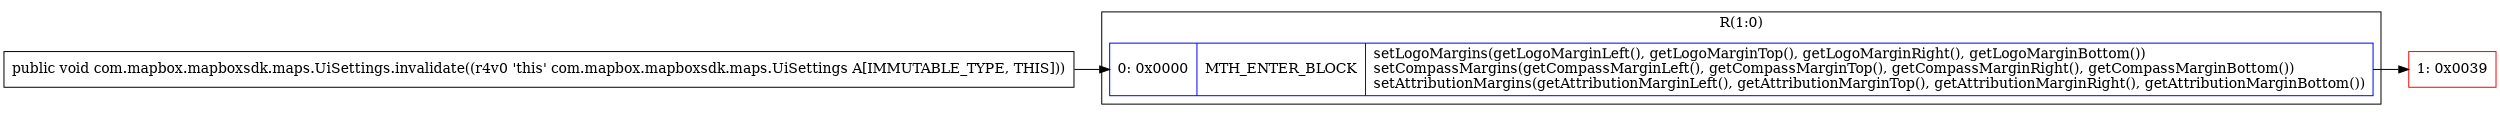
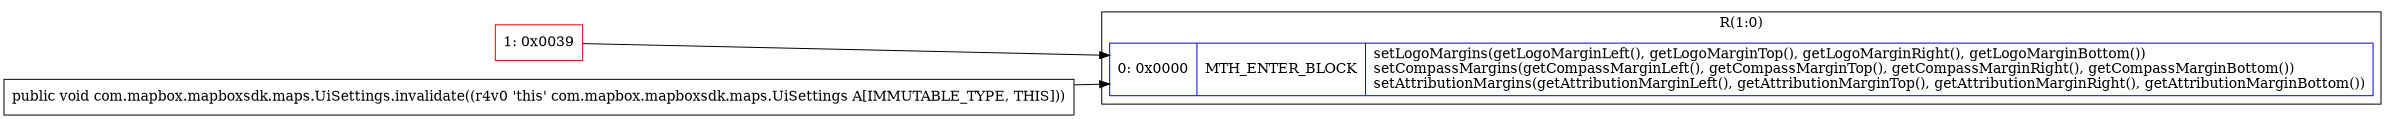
(2387, 69) -> (841, 49)
